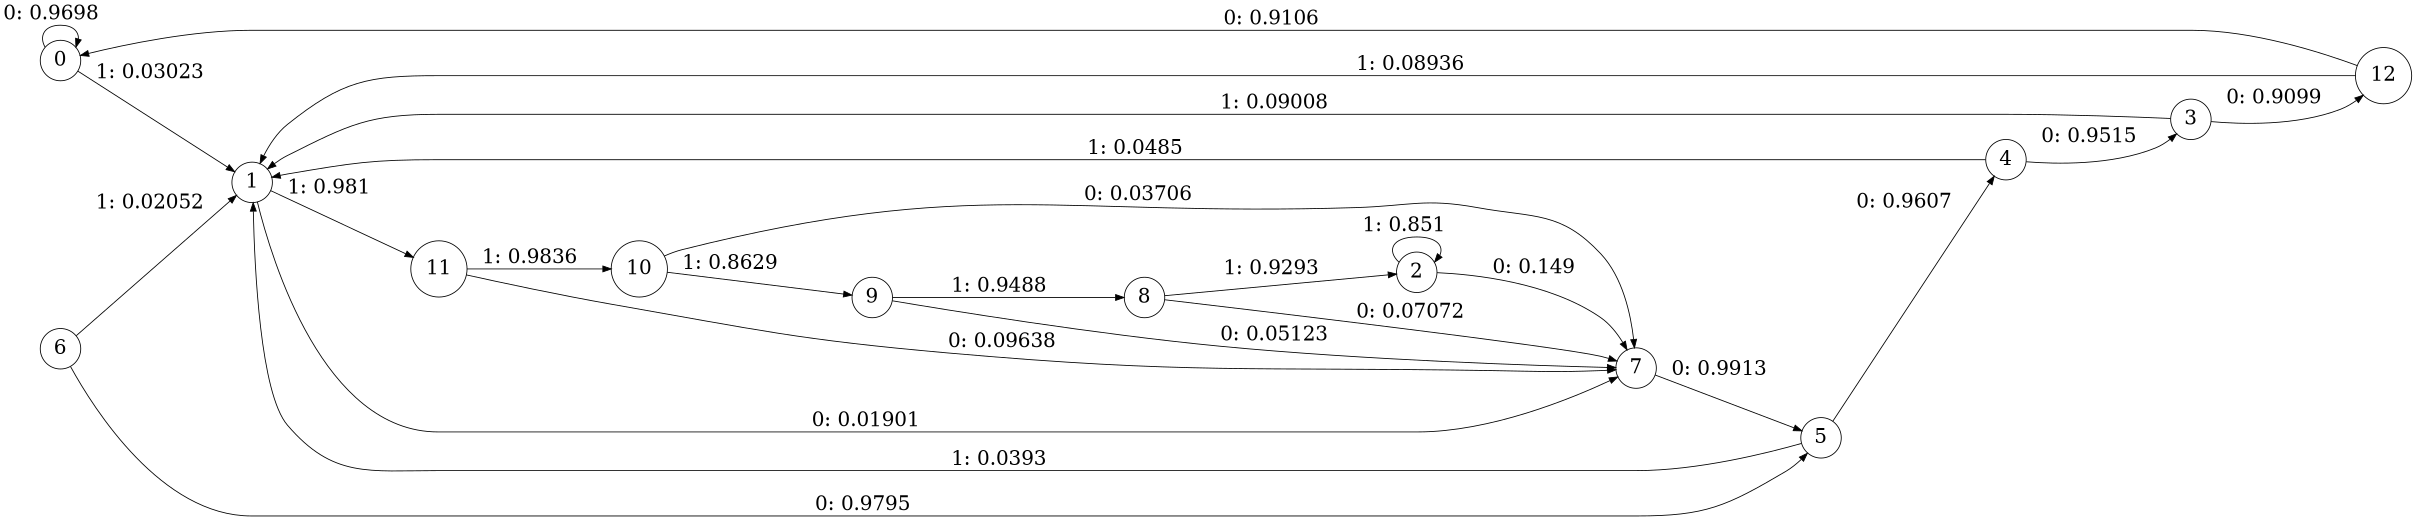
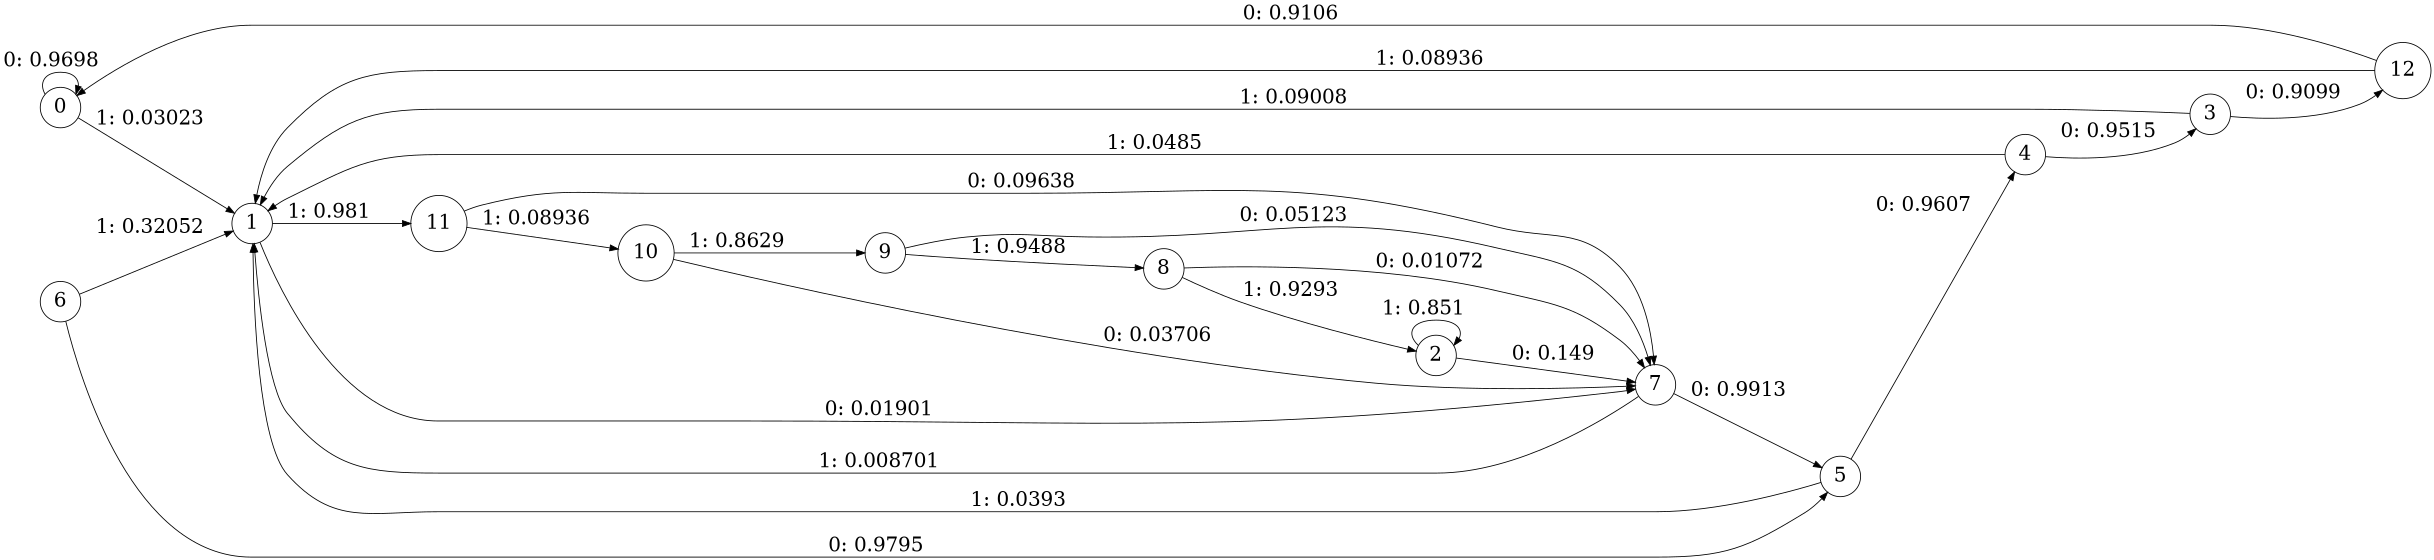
(156, 203) -> (156, 228)
(539, 258) -> (542, 219)
(1417, 313) -> (1436, 262)
none -> (879, 473)
